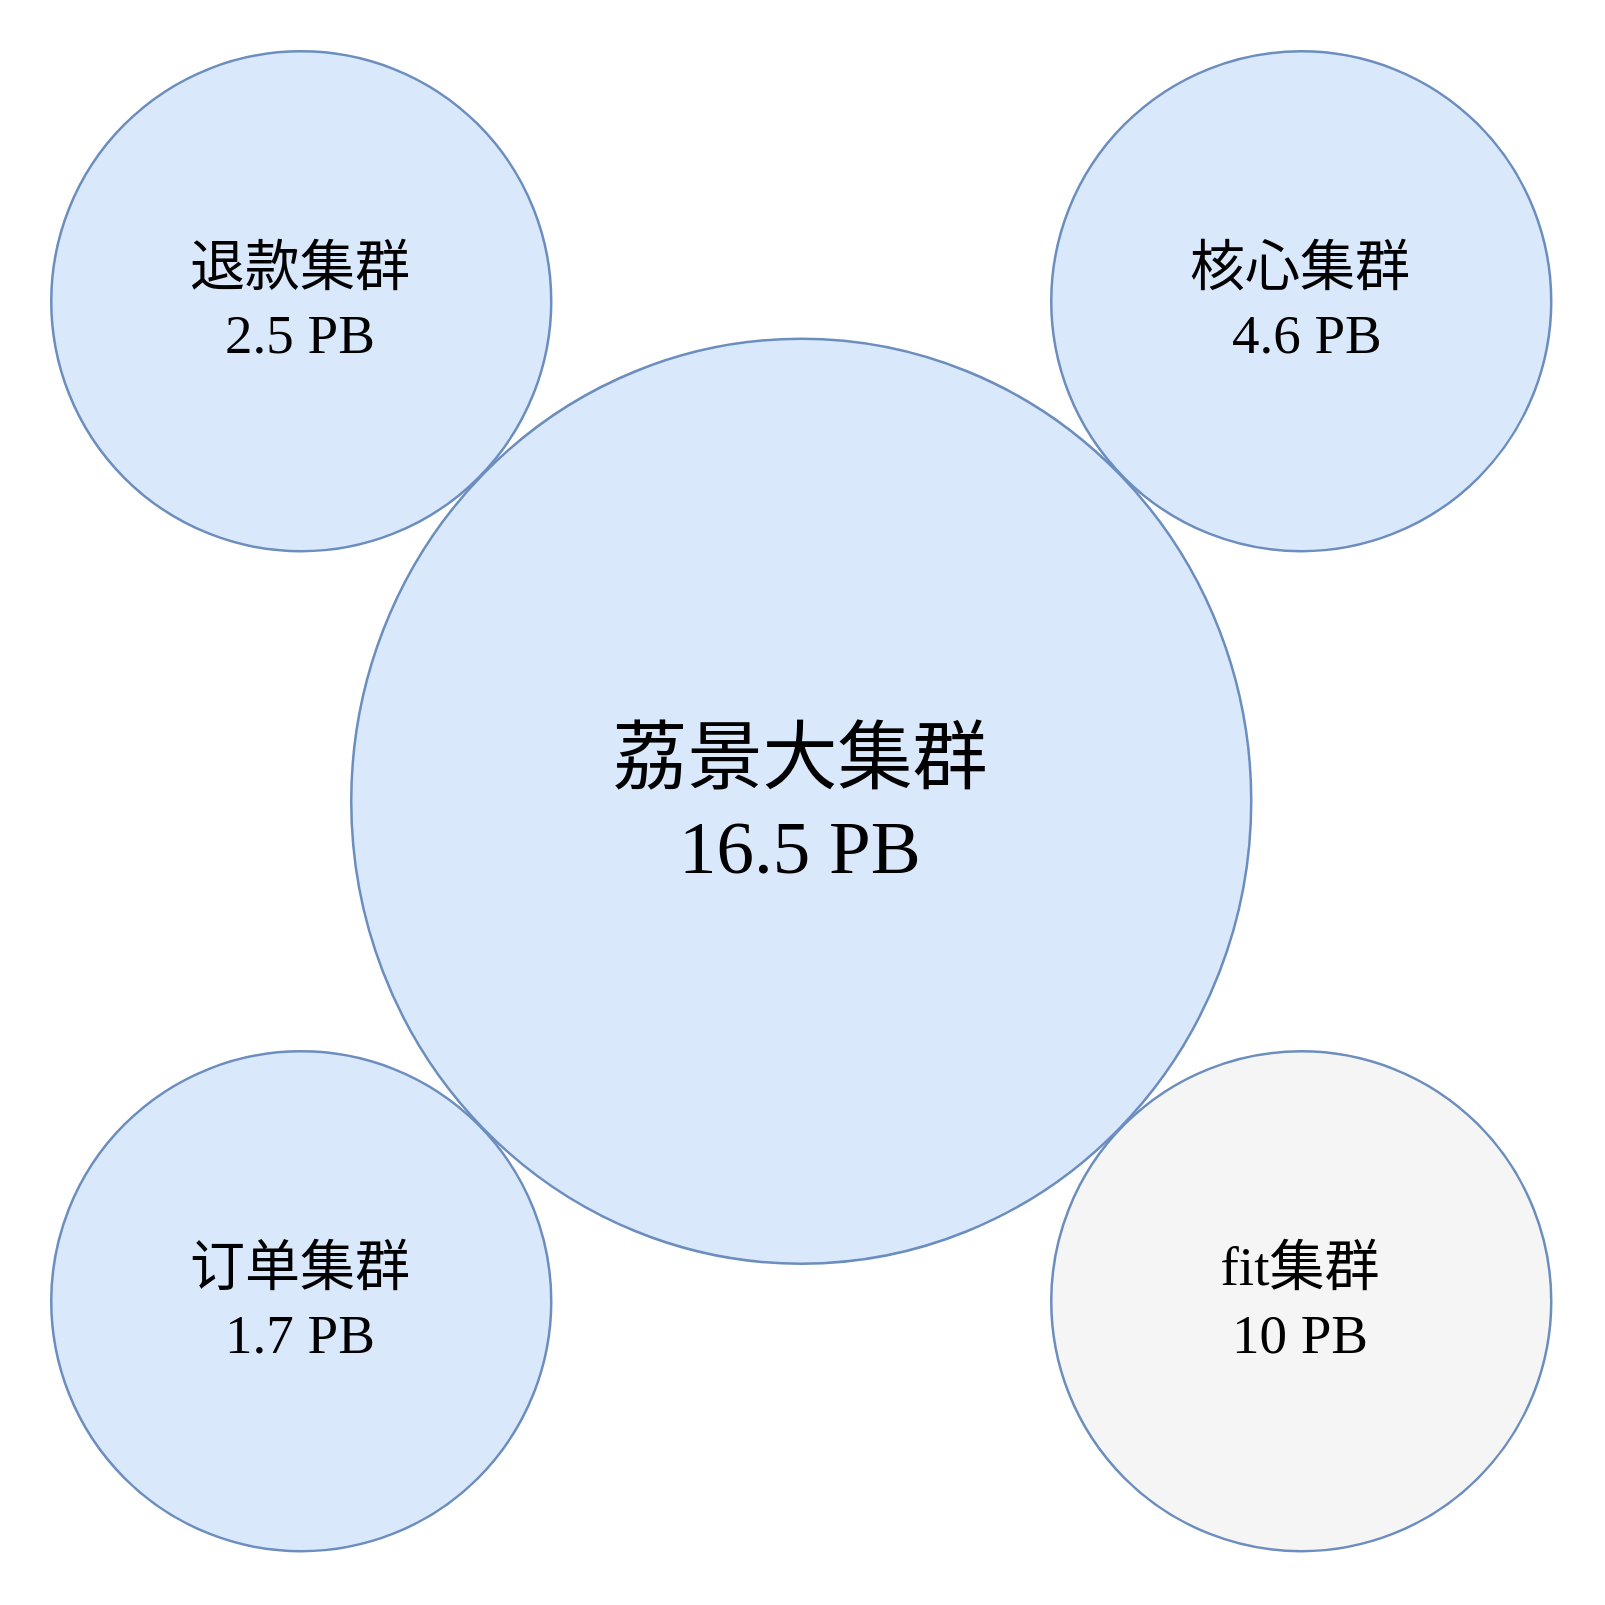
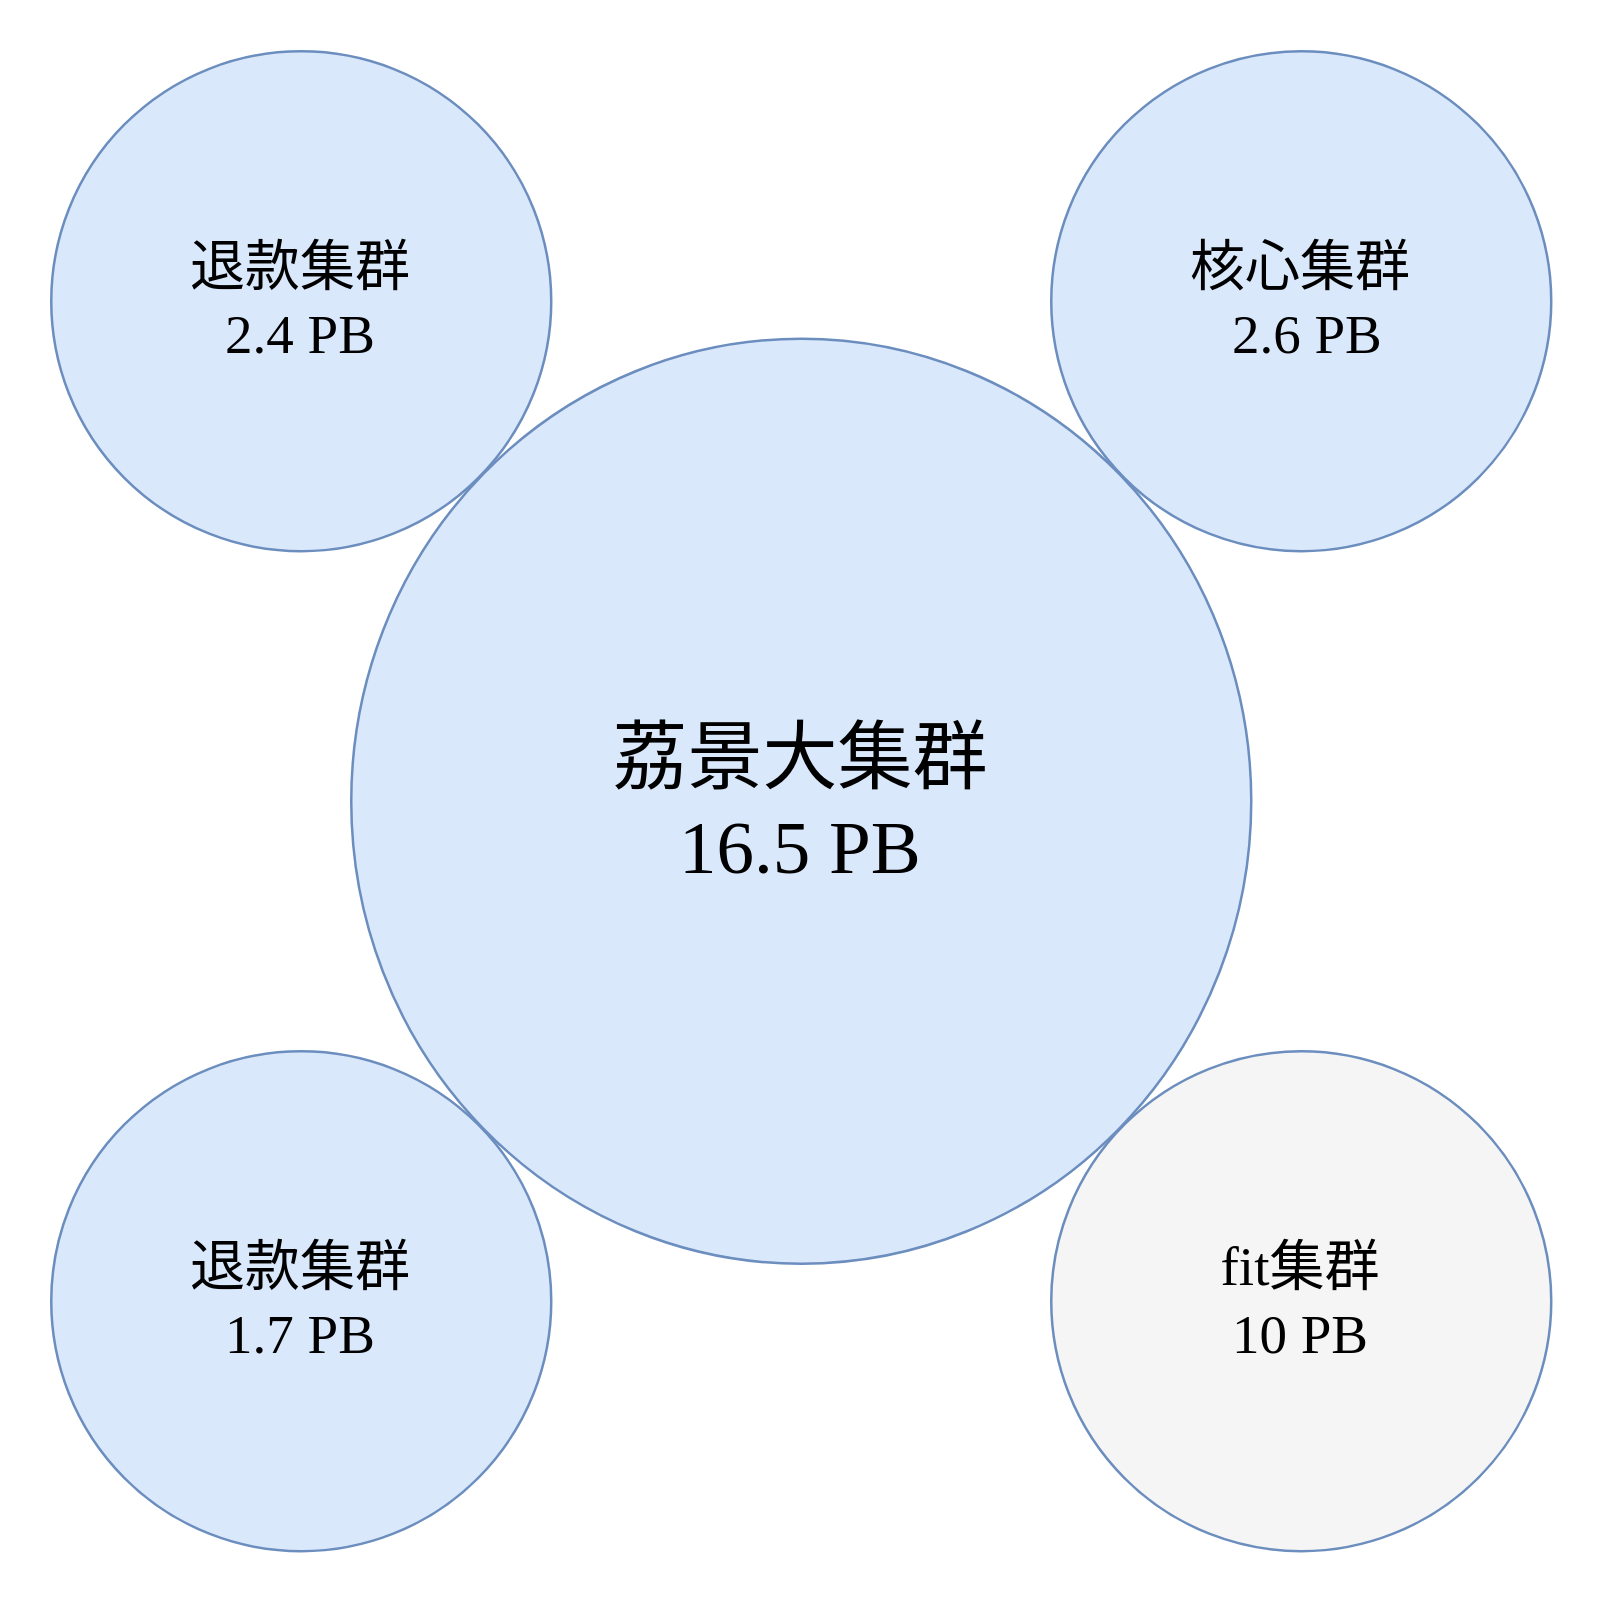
(301, 301) -> (301, 301)
(1301, 301) -> (1301, 301)
(301, 1301) -> (301, 1301)
